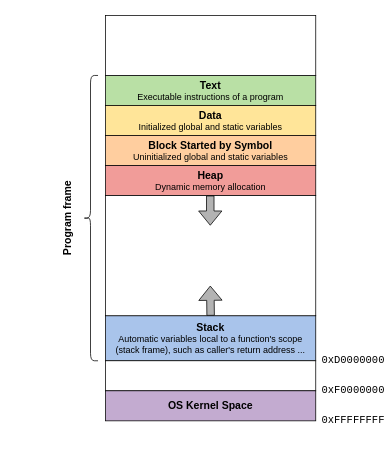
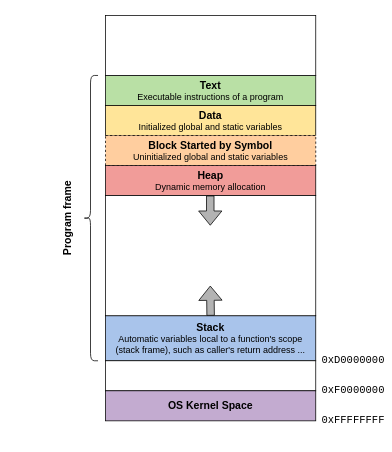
(210, 150) -> (210, 150)
